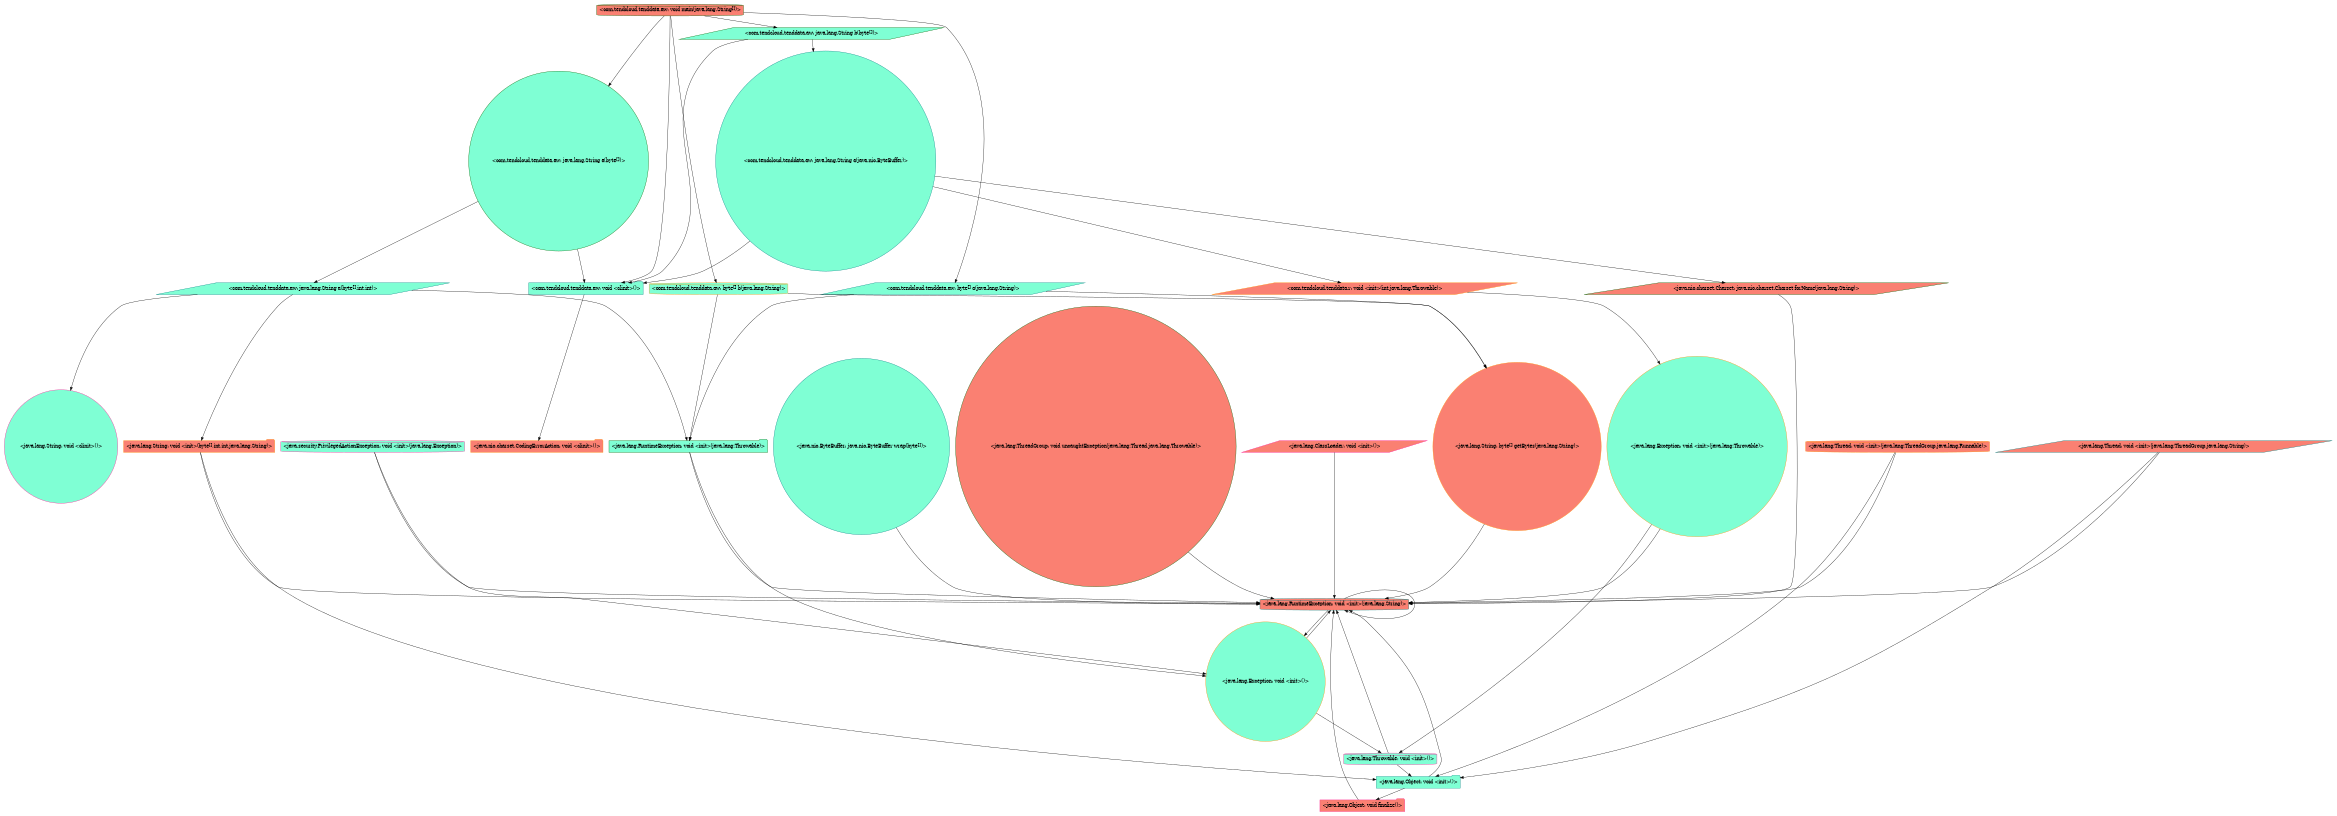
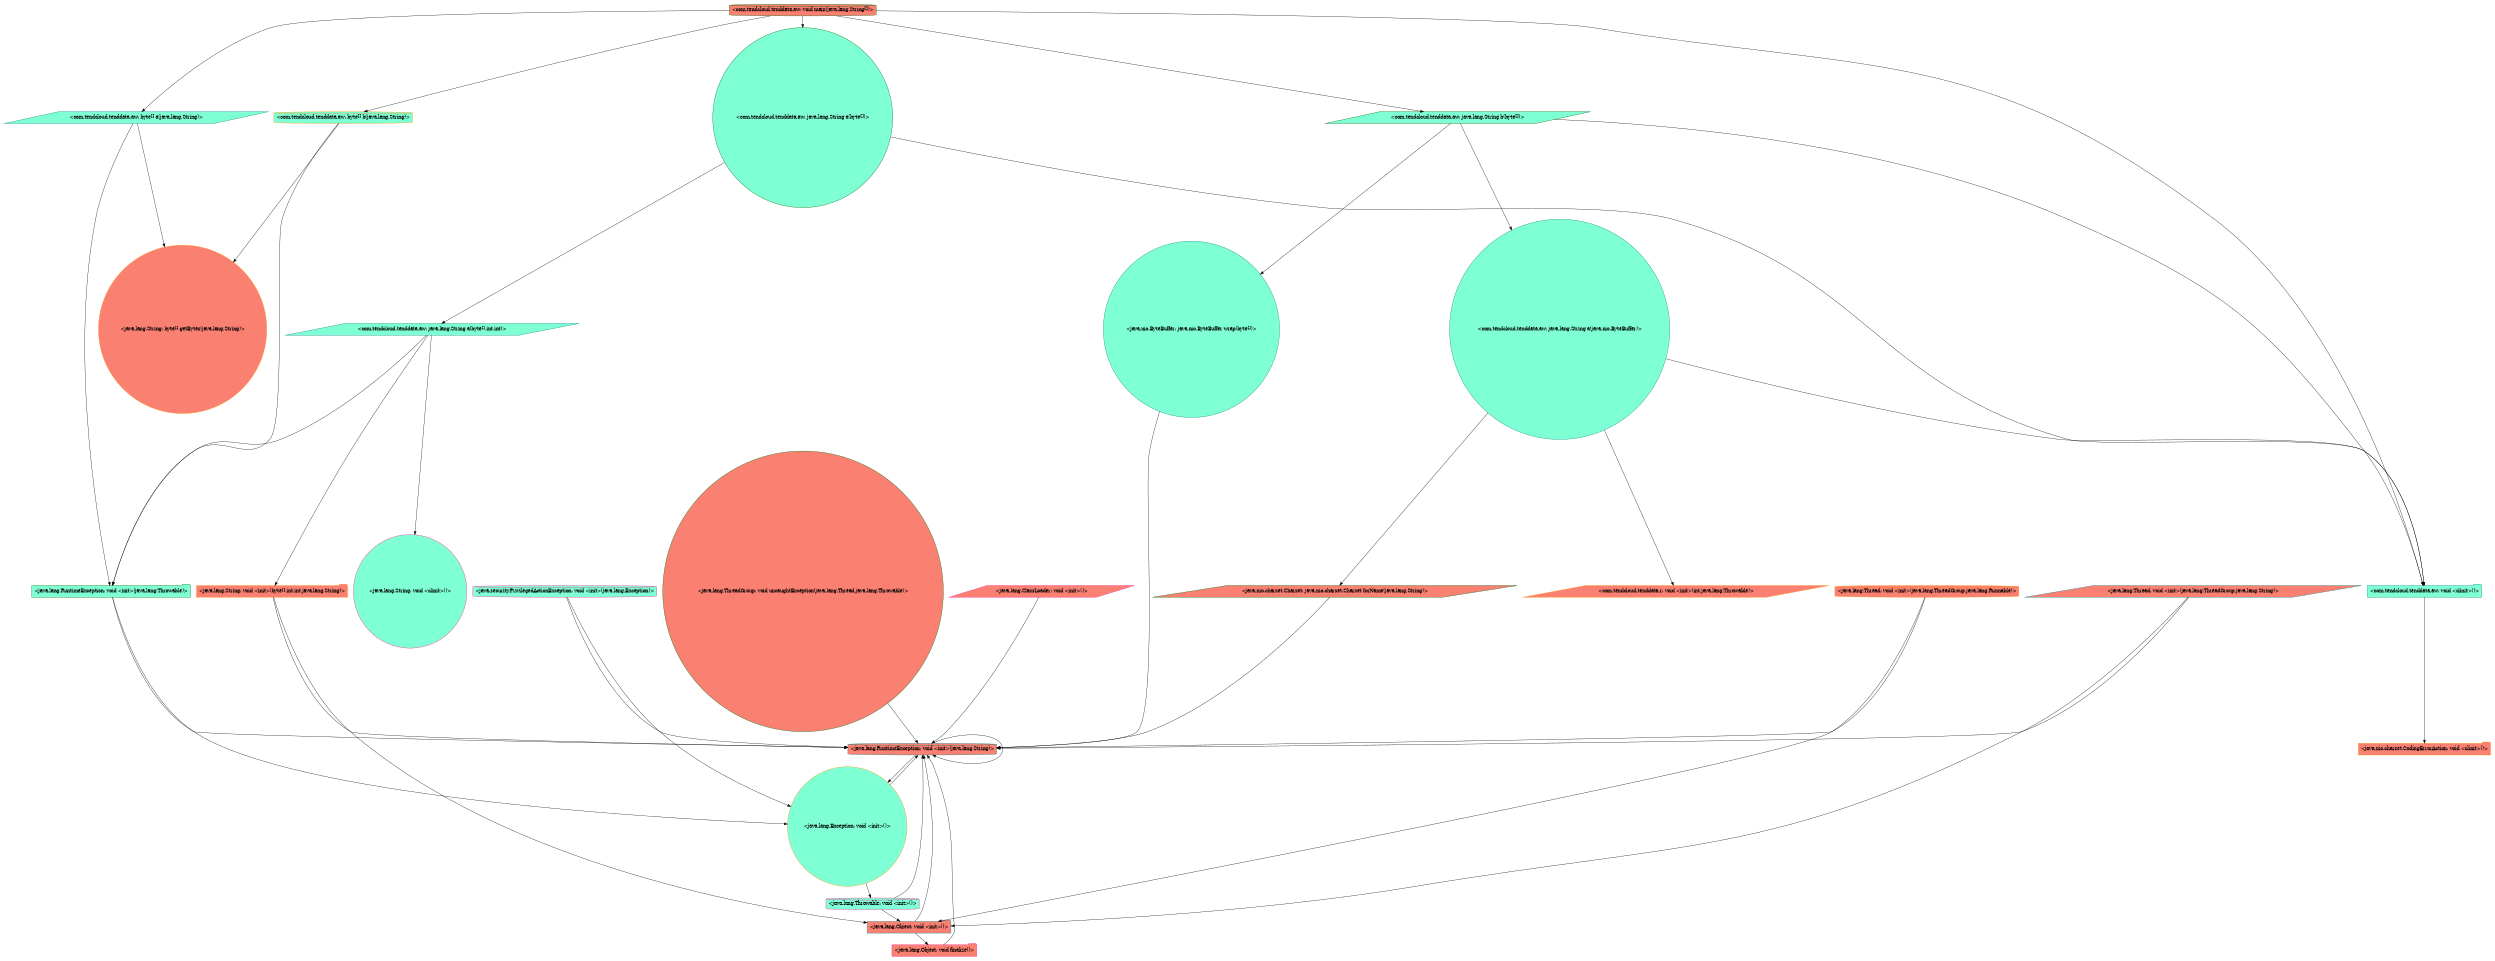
none -> (1357, 198)
(1697, 446) -> none
(1446, 574) -> none
(1418, 782) -> (909, 927)
